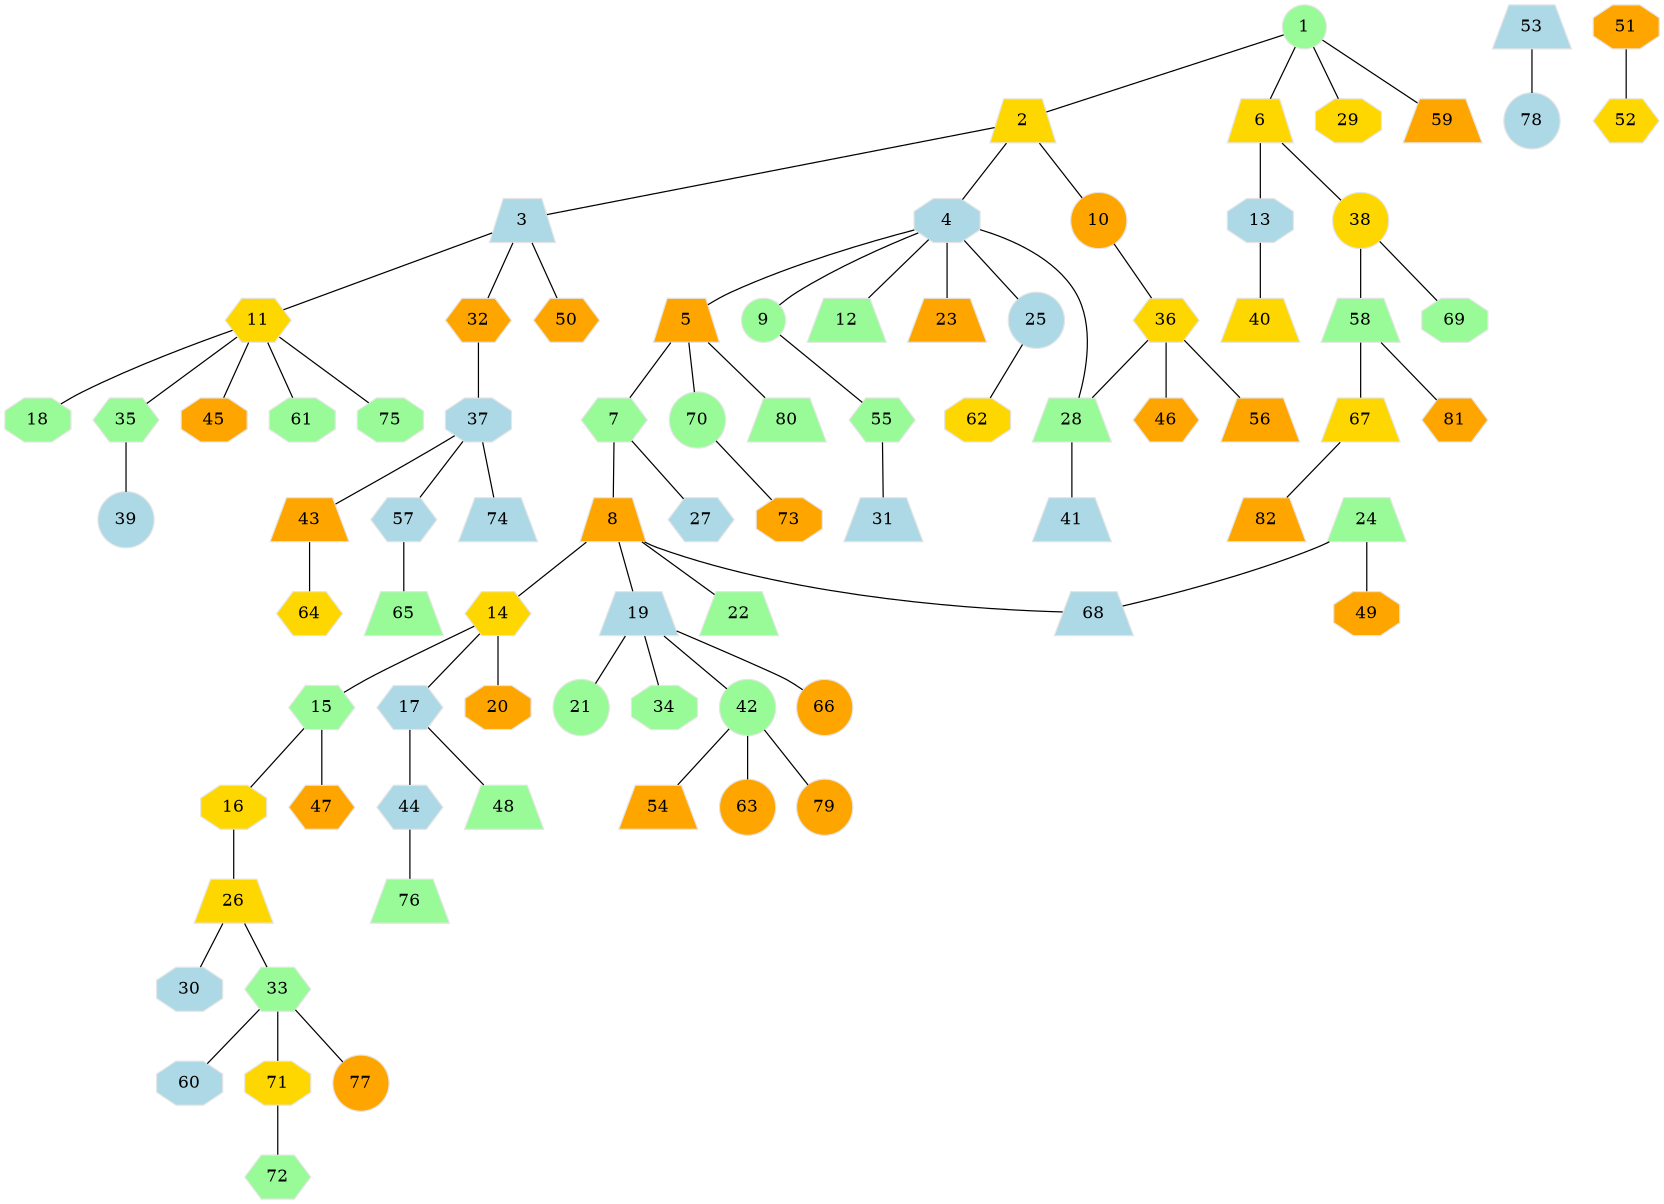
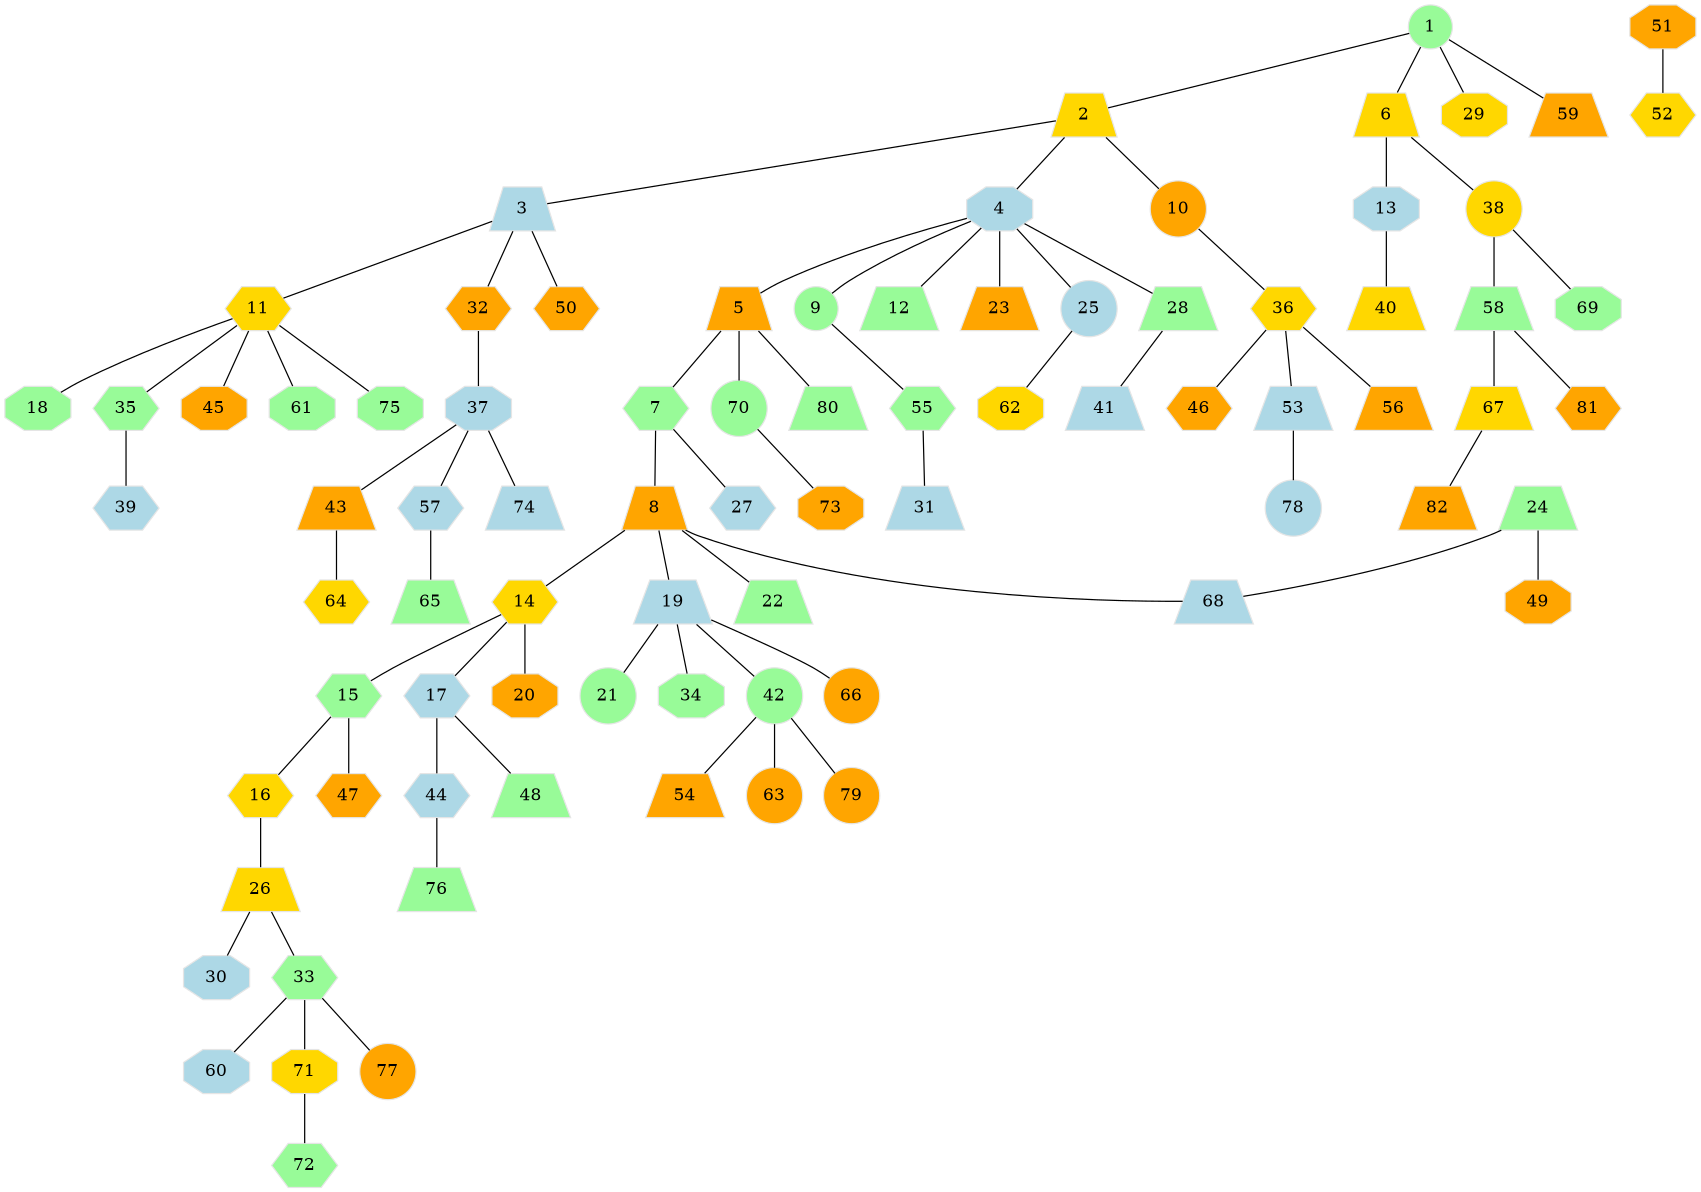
(1120, 369) -> (1288, 359)
(126, 520) -> (126, 508)
(234, 807) -> (261, 796)
